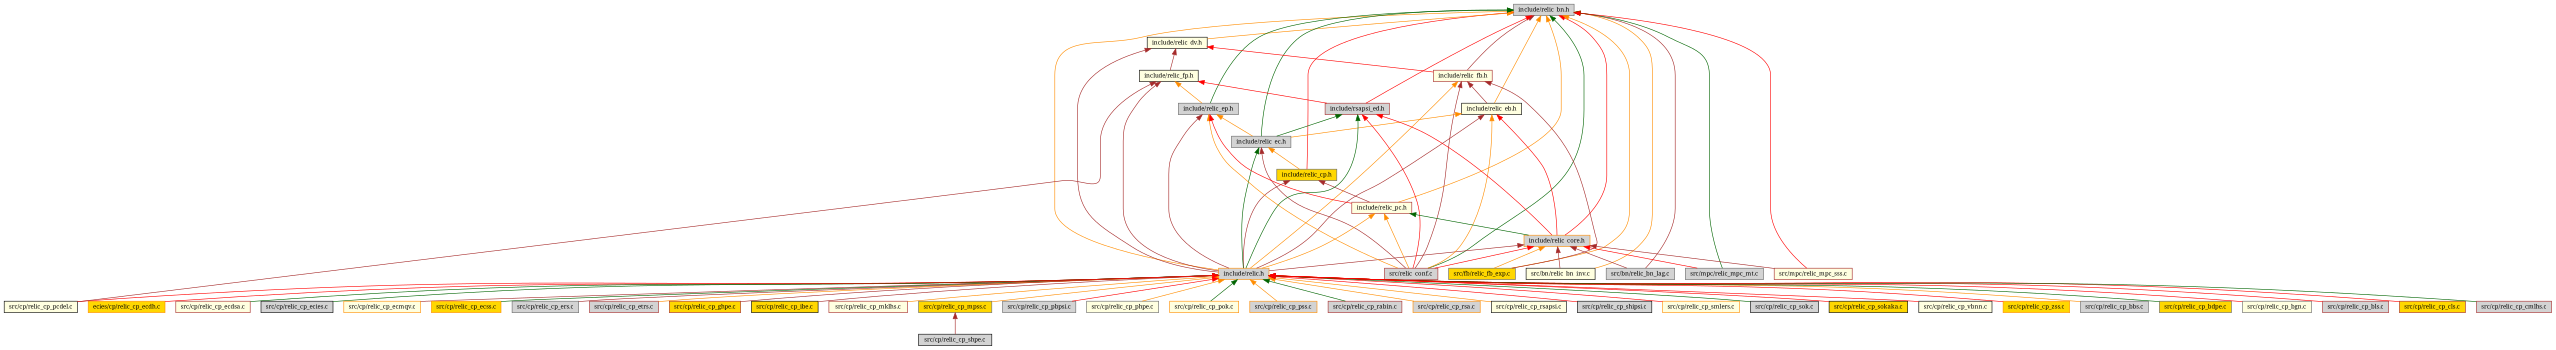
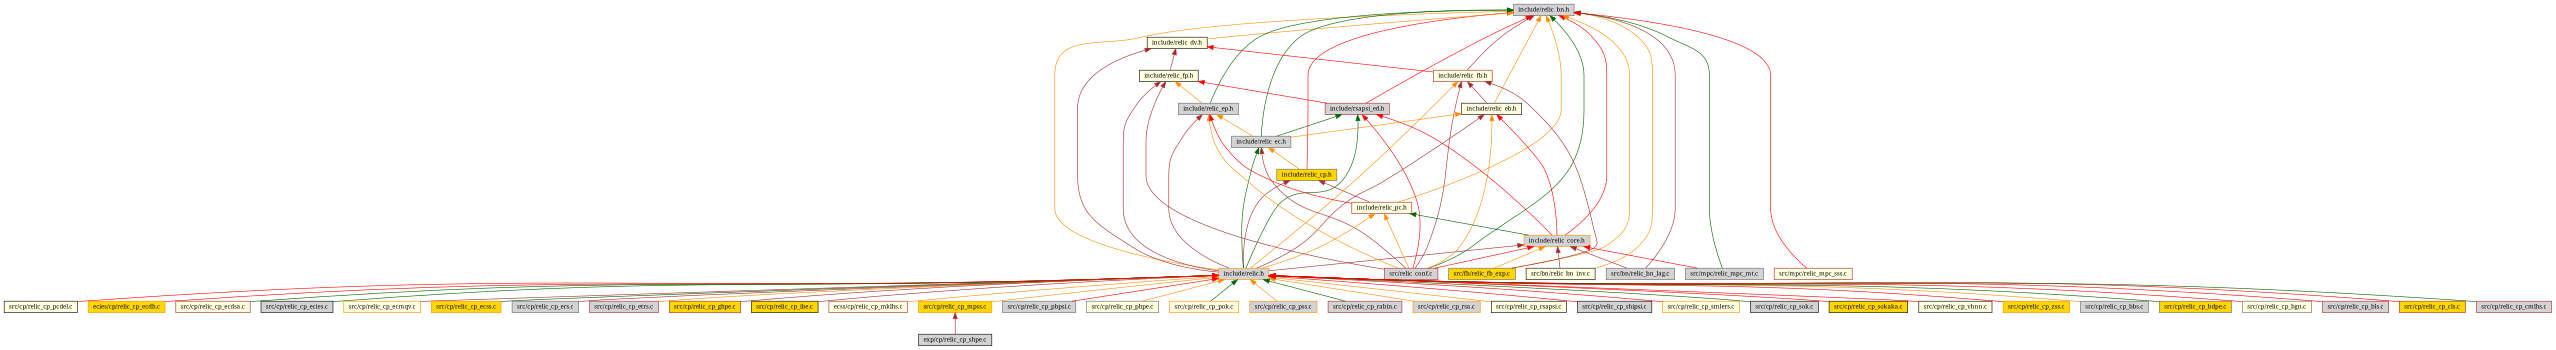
(648, 232) -> (1211, 227)
(1685, 257) -> none
(868, 307) -> (868, 307)
(955, 307) -> (955, 307)
(955, 340) -> (955, 340)
